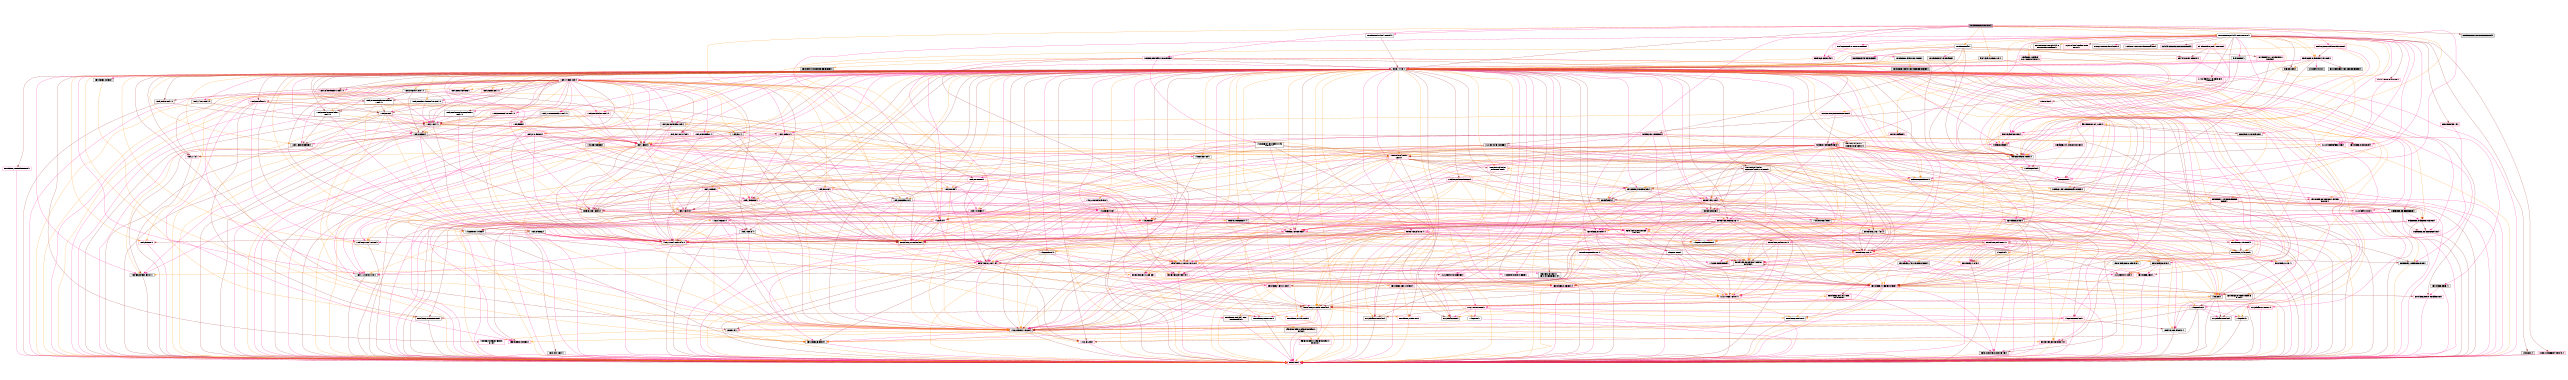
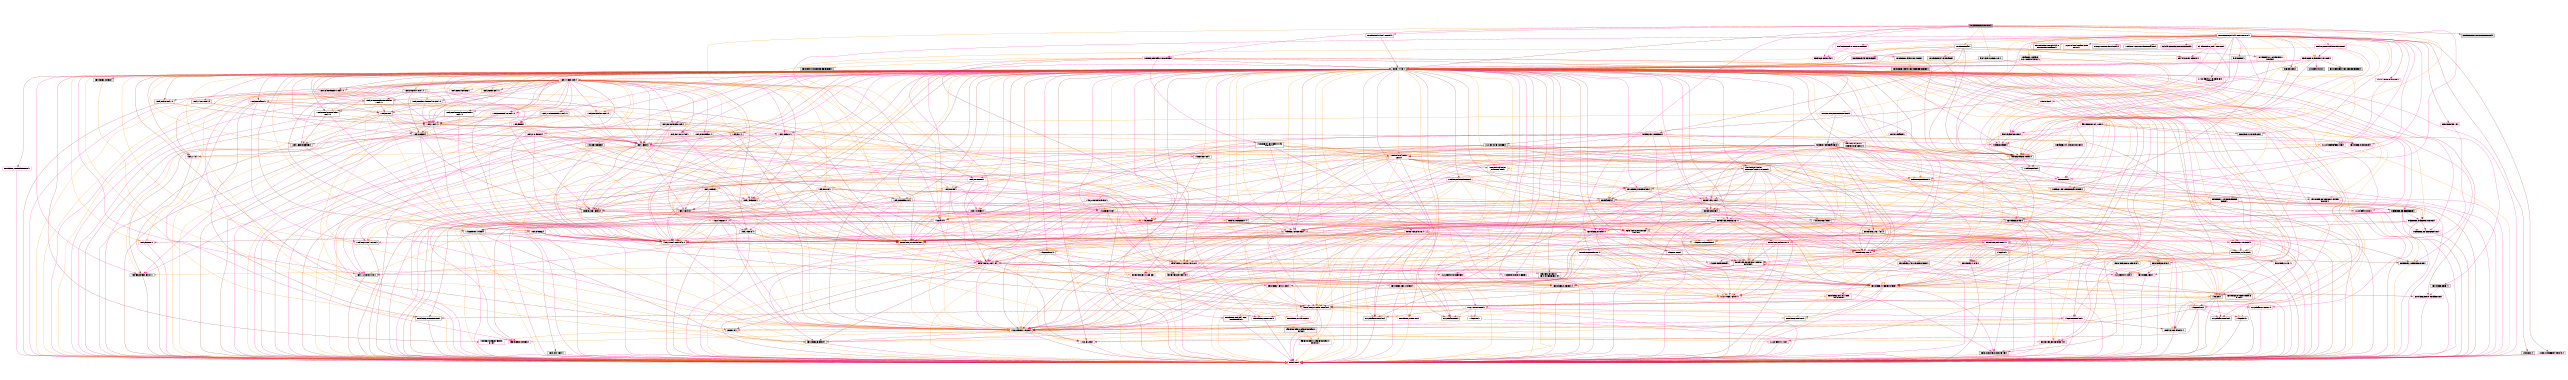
none -> (561, 217)
none -> (1277, 258)
none -> (1779, 342)
